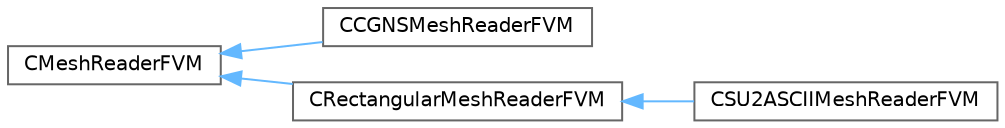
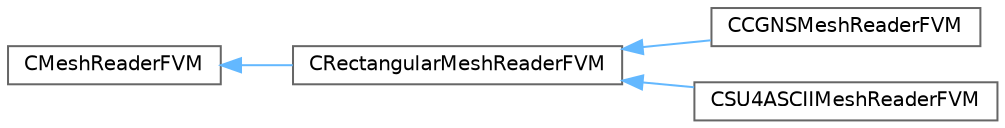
(282, 47) -> (677, 44)
(846, 101) -> (846, 101)
